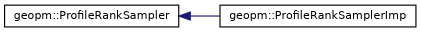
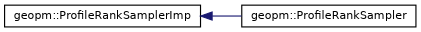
(205, 16) -> (227, 16)
